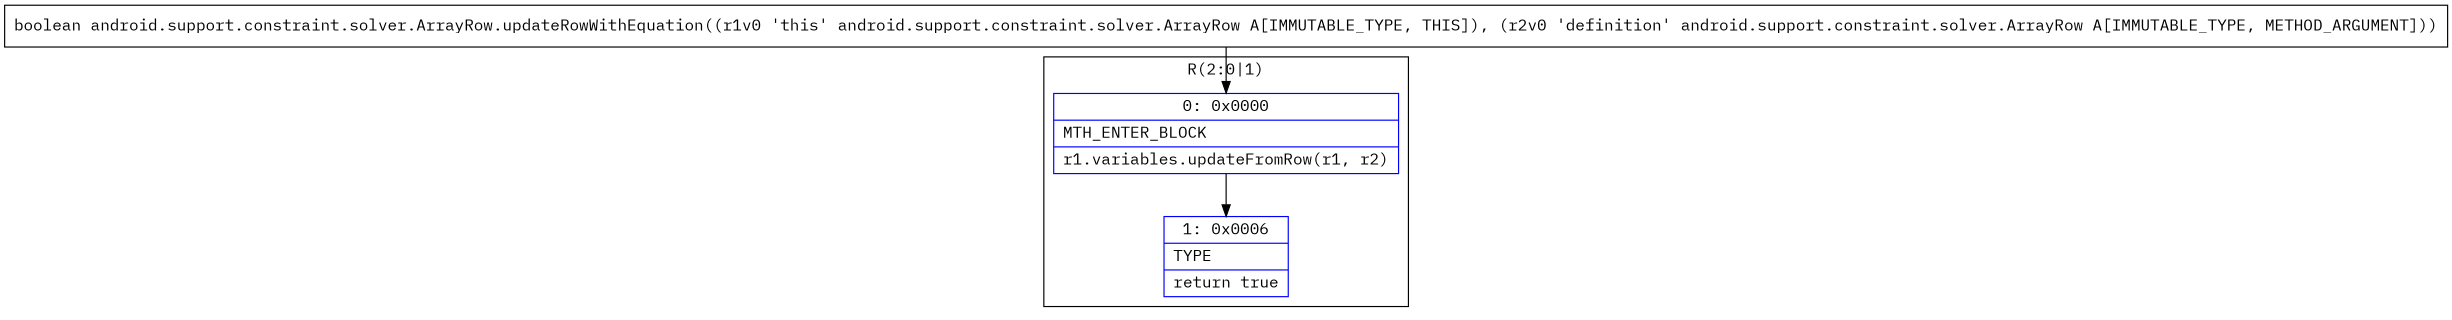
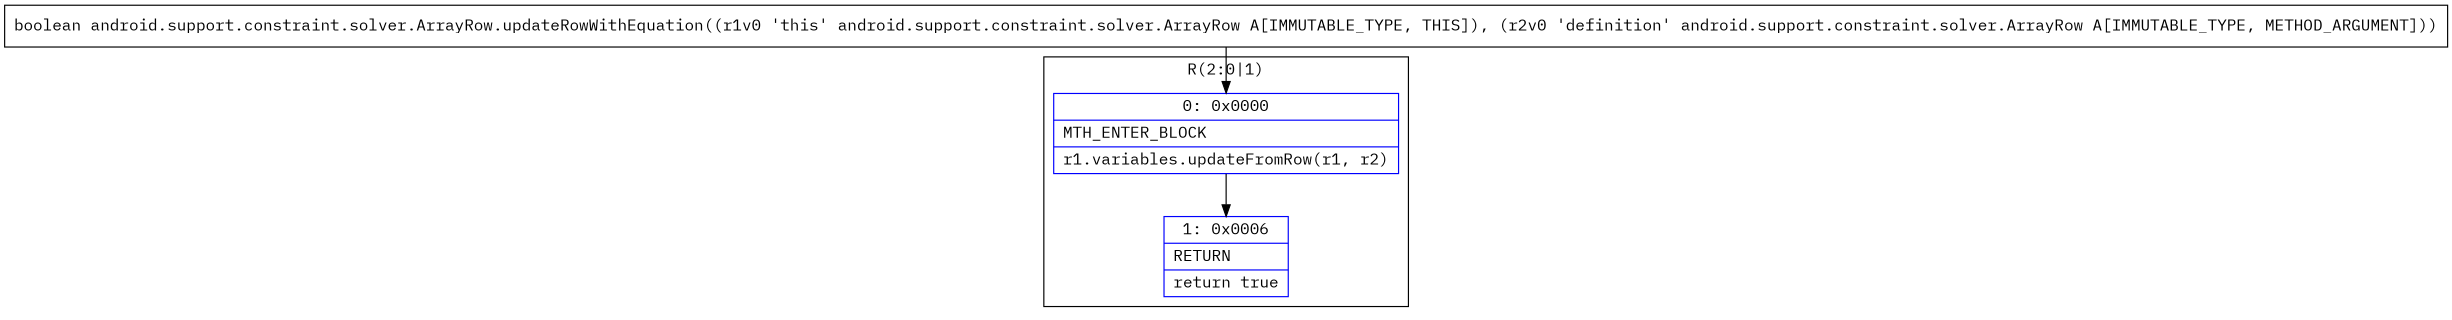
(1193, 256) -> (1202, 256)
